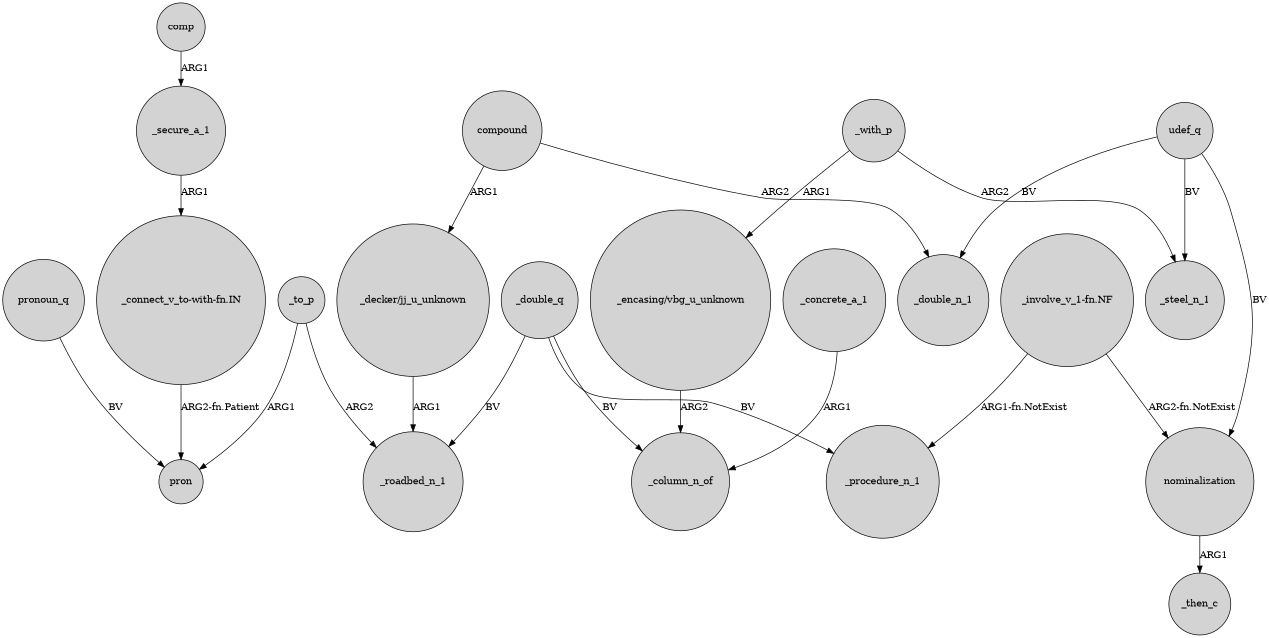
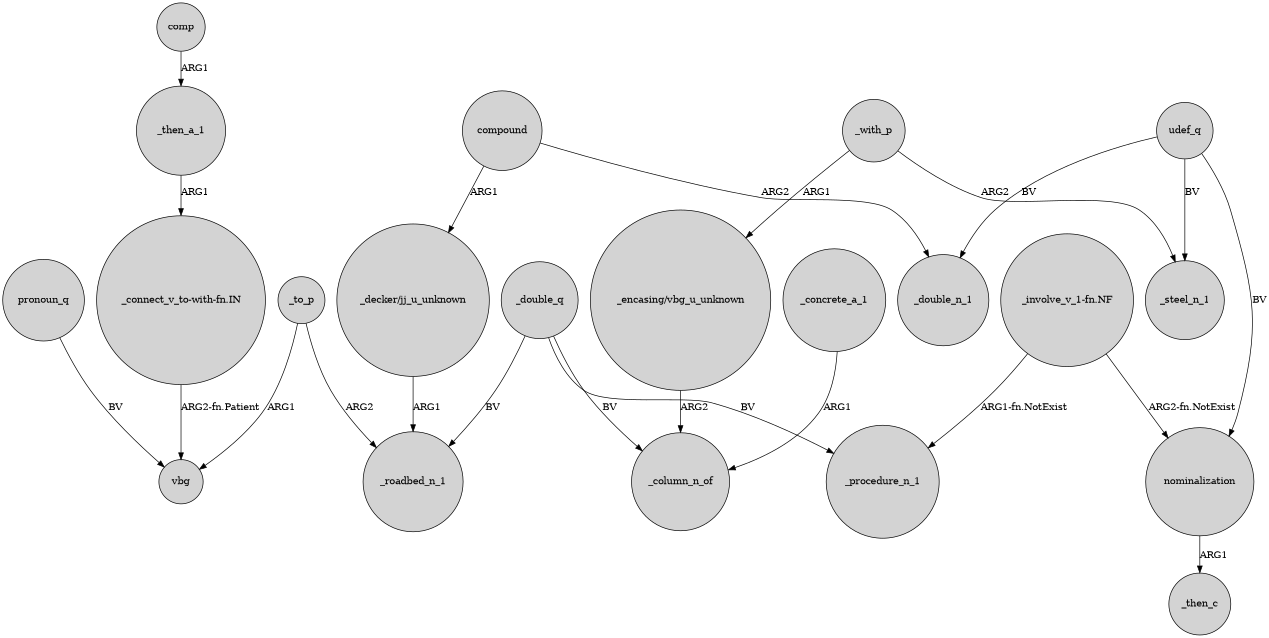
(181, 131) -> (181, 131)
(181, 482) -> (181, 482)
